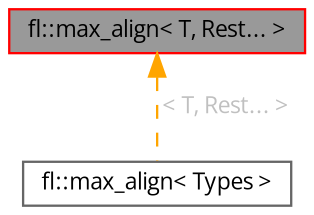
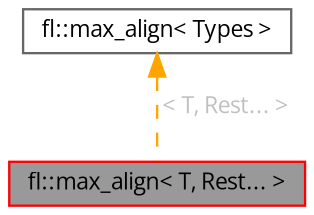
(157, 119) -> (157, 119)
